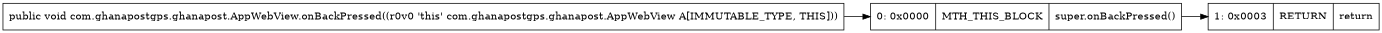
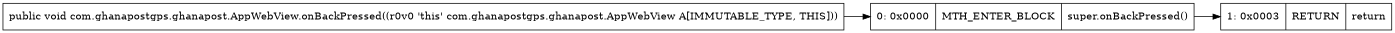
(992, 16) -> (999, 16)
